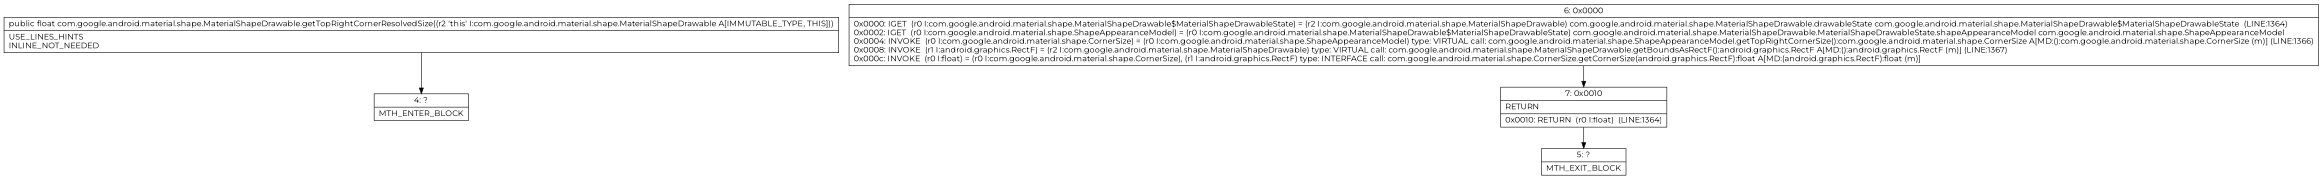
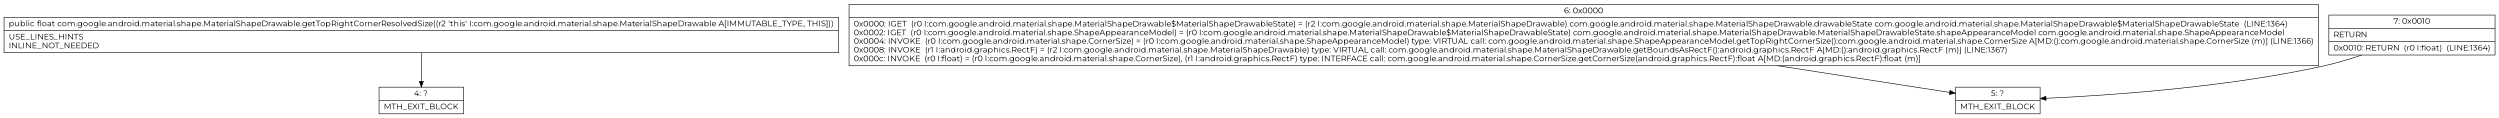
(1584, 74) -> (1864, 79)
(421, 114) -> (421, 107)
